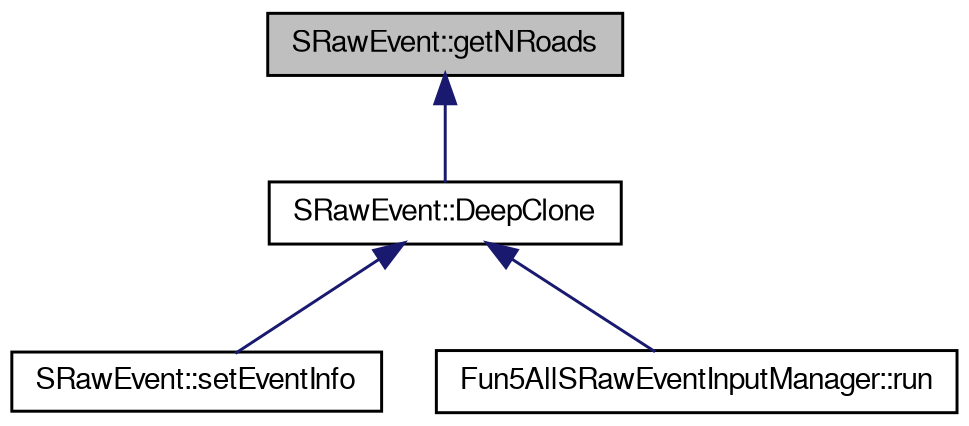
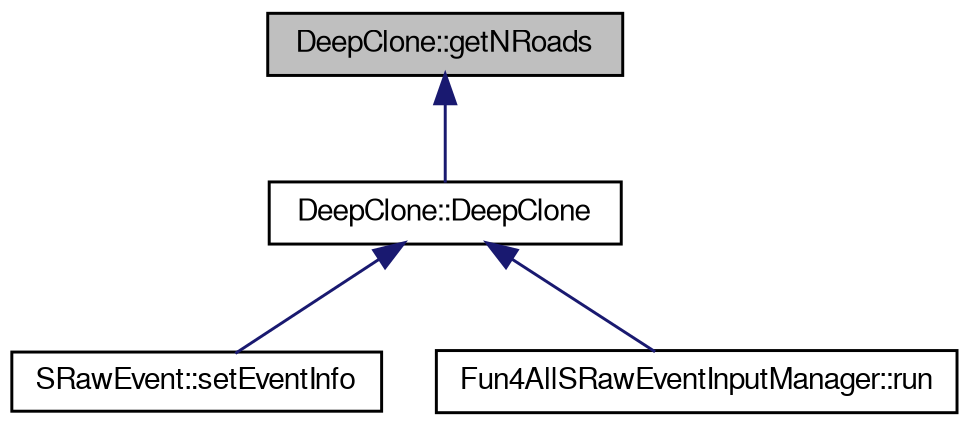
(445, 44) -> (445, 44)
(445, 213) -> (445, 213)
(697, 382) -> (697, 382)
